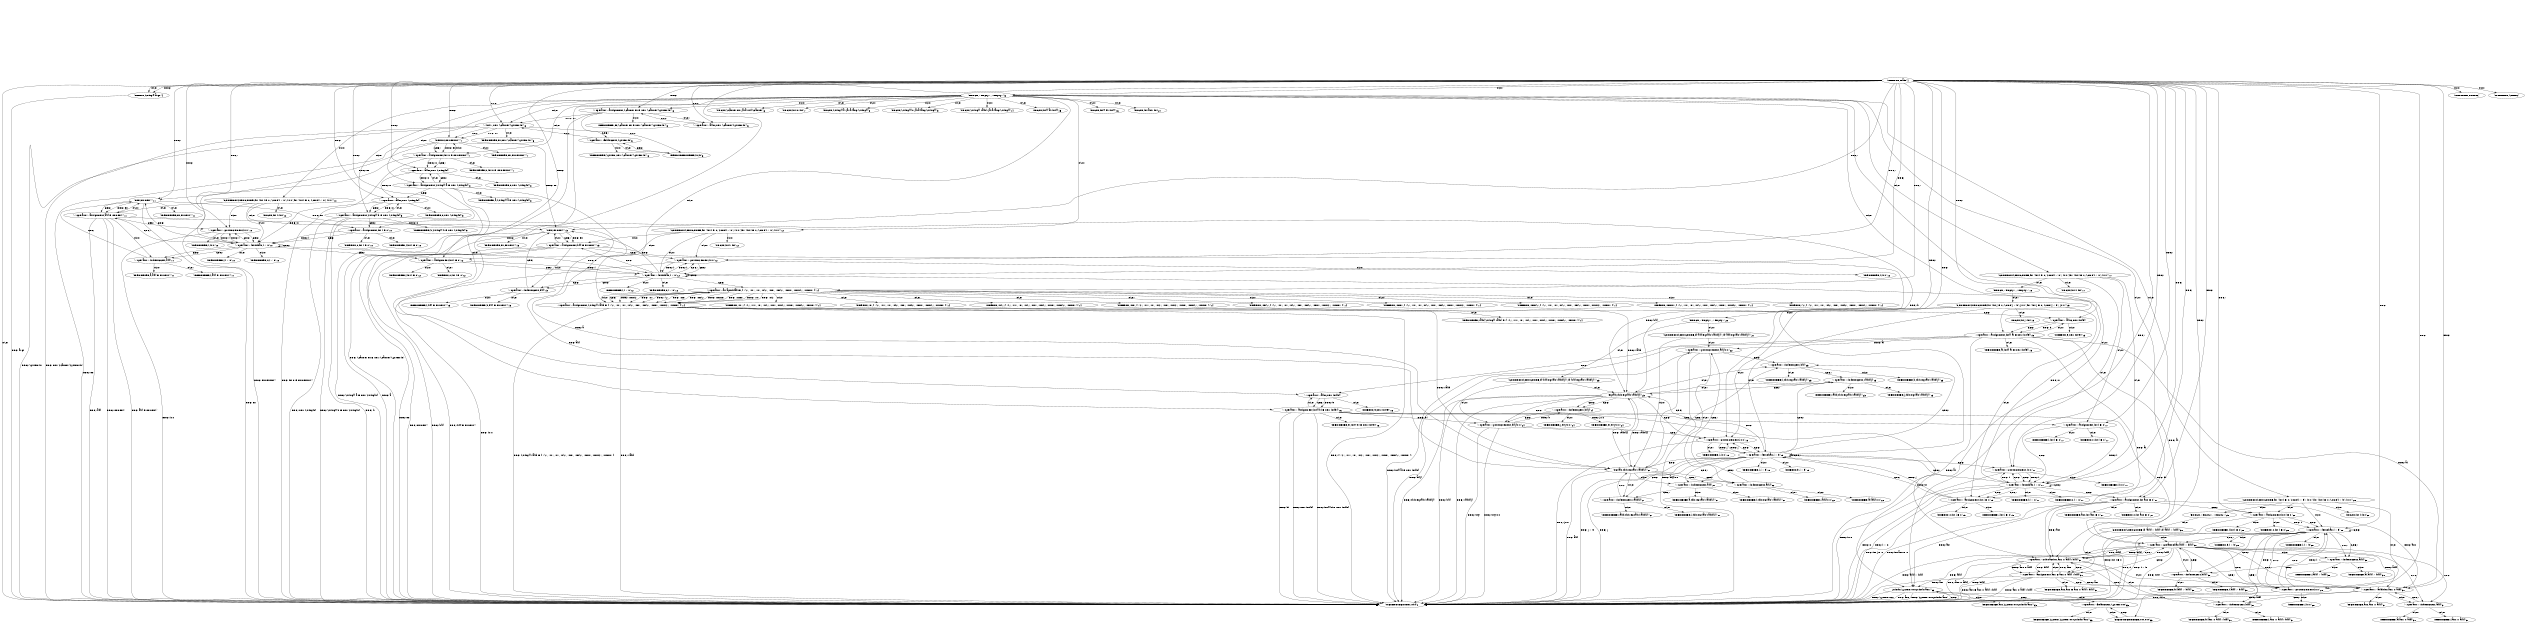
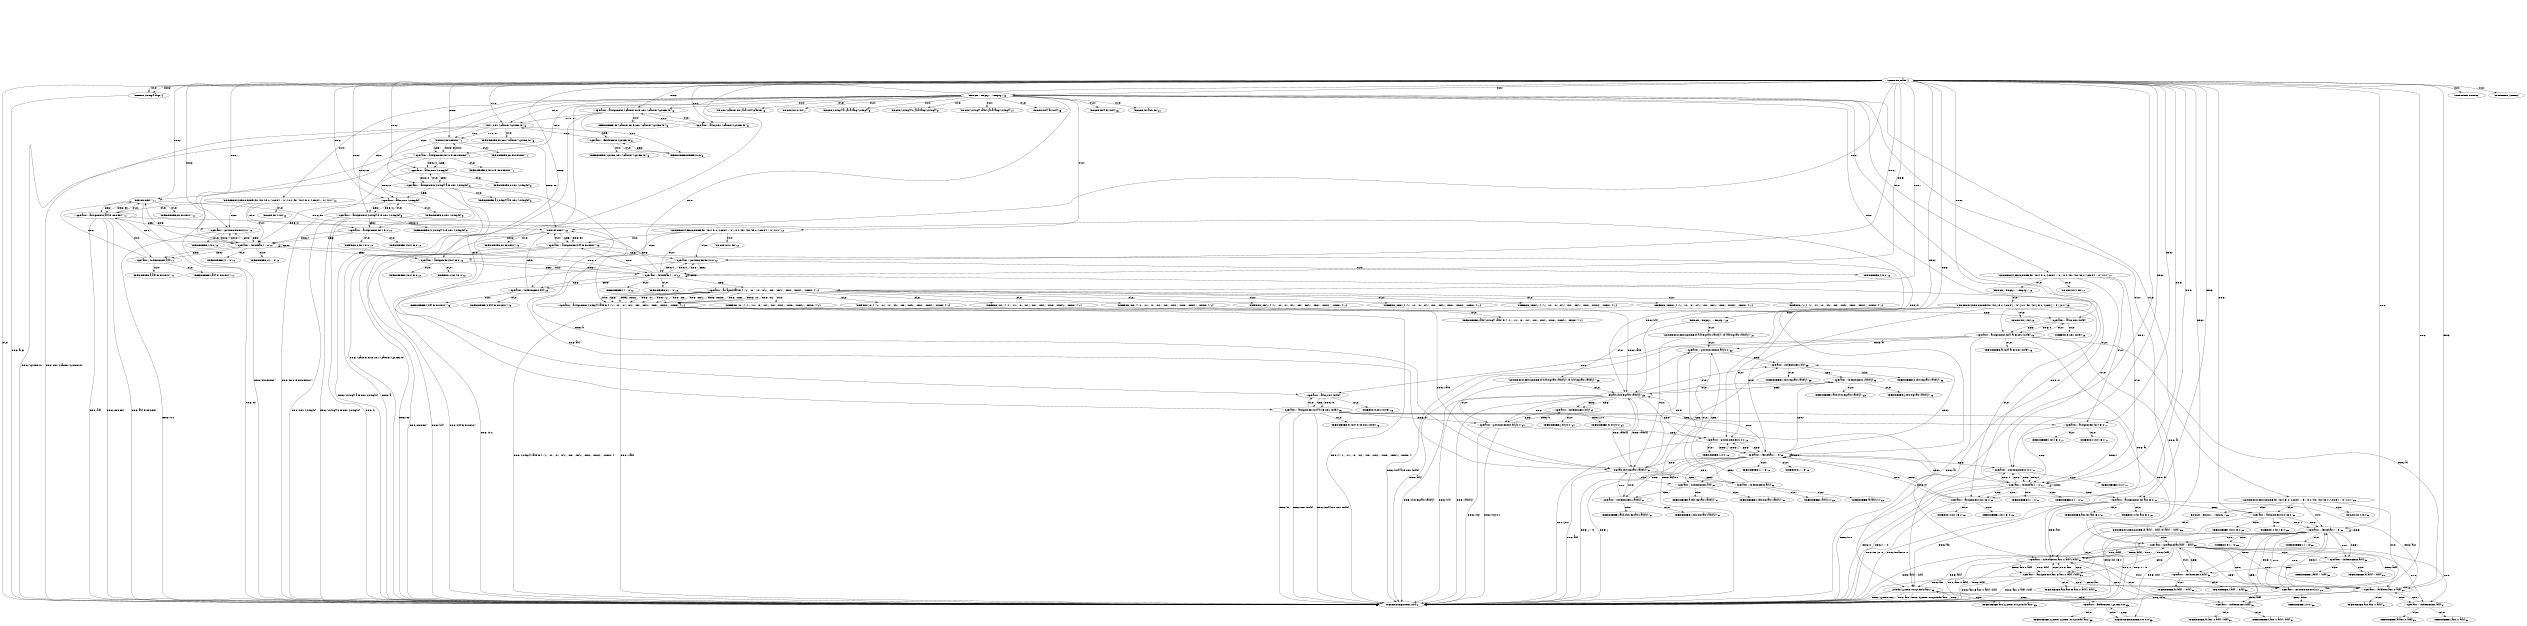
(86, 596) -> none
